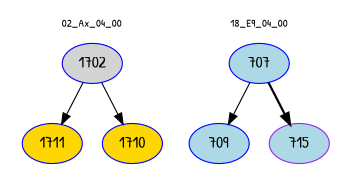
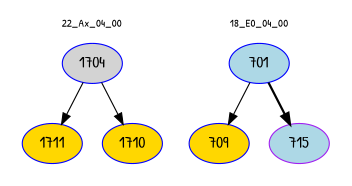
(92, 24) -> (92, 24)
(259, 24) -> (259, 24)
(92, 63) -> (92, 63)
(259, 63) -> (259, 63)
(219, 144) -> (219, 144)
